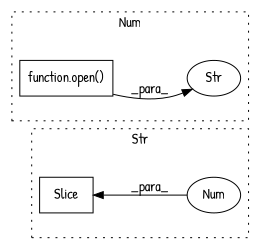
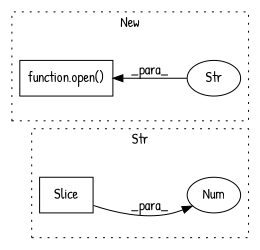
(130, 23) -> (130, 23)
(148, 99) -> (155, 78)
(145, 195) -> (138, 215)
